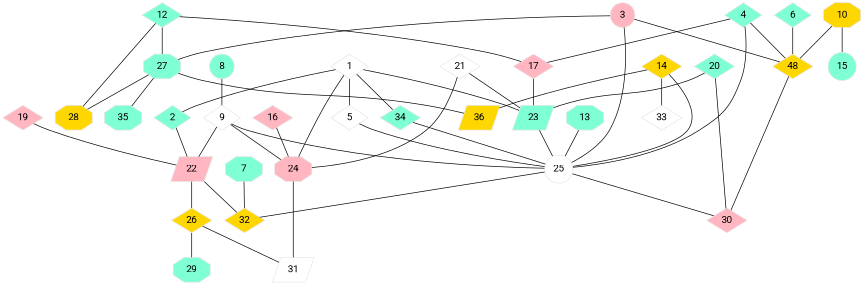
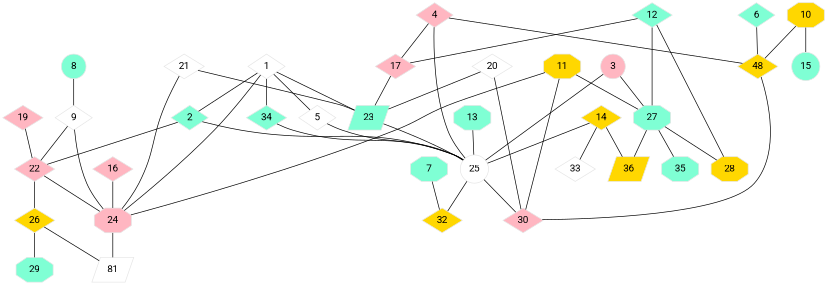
(743, 15) -> (435, 15)
(707, 41) -> none
none -> (562, 66)
(715, 66) -> (492, 66)
(386, 157) -> (294, 136)
(192, 169) -> (35, 169)
(221, 197) -> (72, 194)
(293, 270) -> (113, 270)
